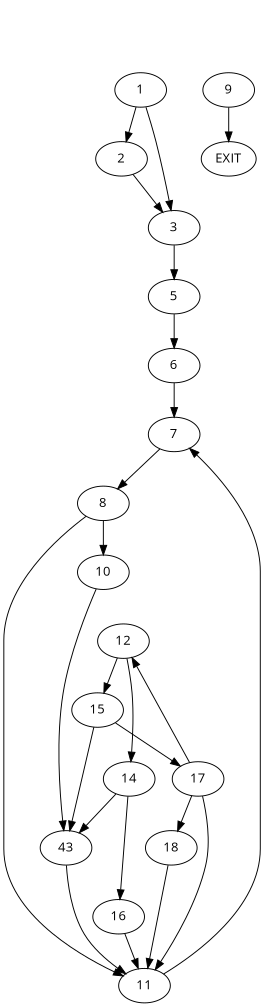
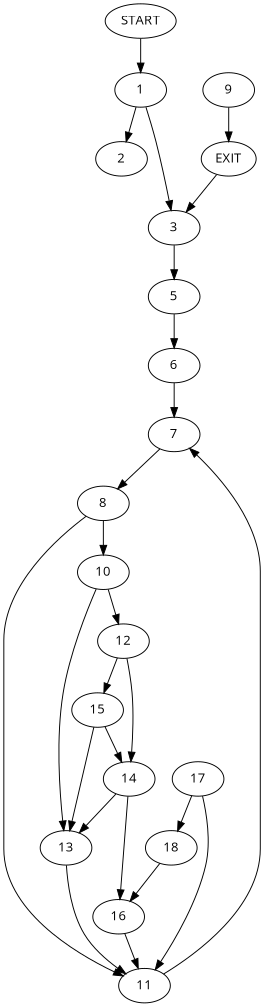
none -> (141, 21)
(145, 190) -> (204, 190)
(163, 715) -> (112, 602)
(144, 742) -> (111, 740)
(66, 848) -> (66, 848)
(159, 912) -> (148, 879)
